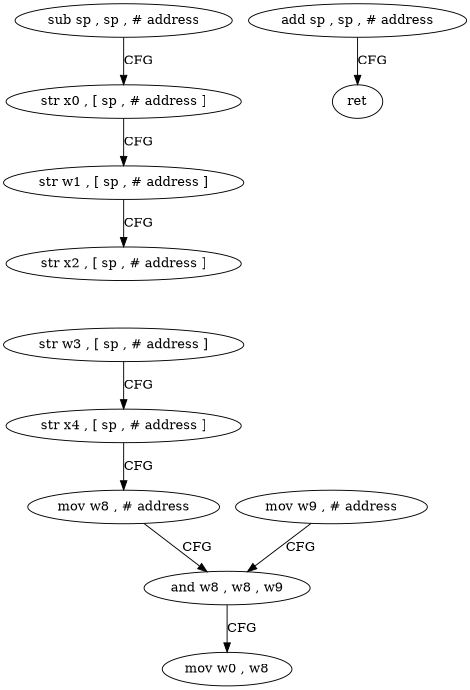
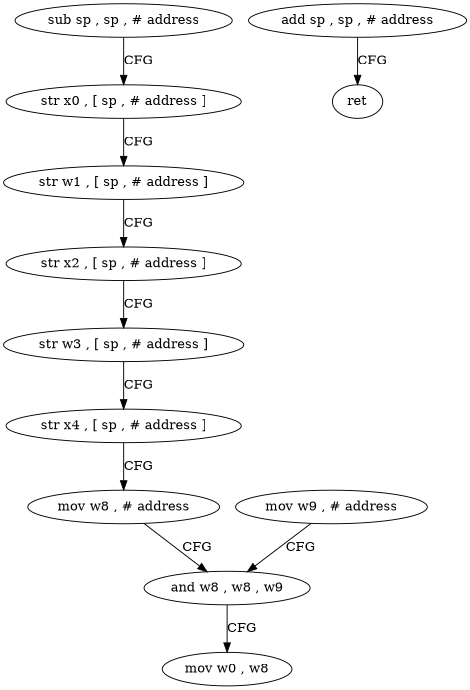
none -> (124, 300)
